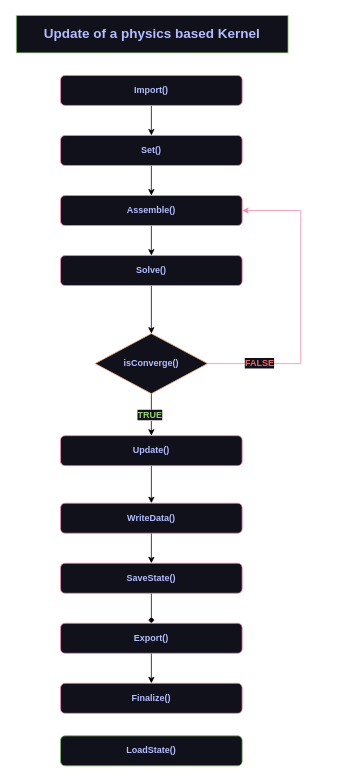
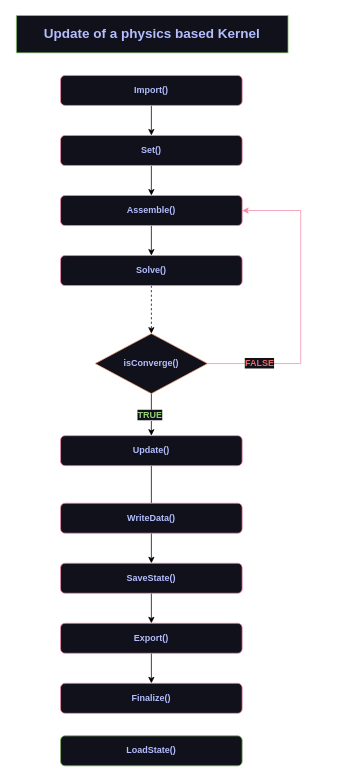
(151, 306) -> (151, 306)
(151, 496) -> (151, 498)
(151, 616) -> (151, 616)
